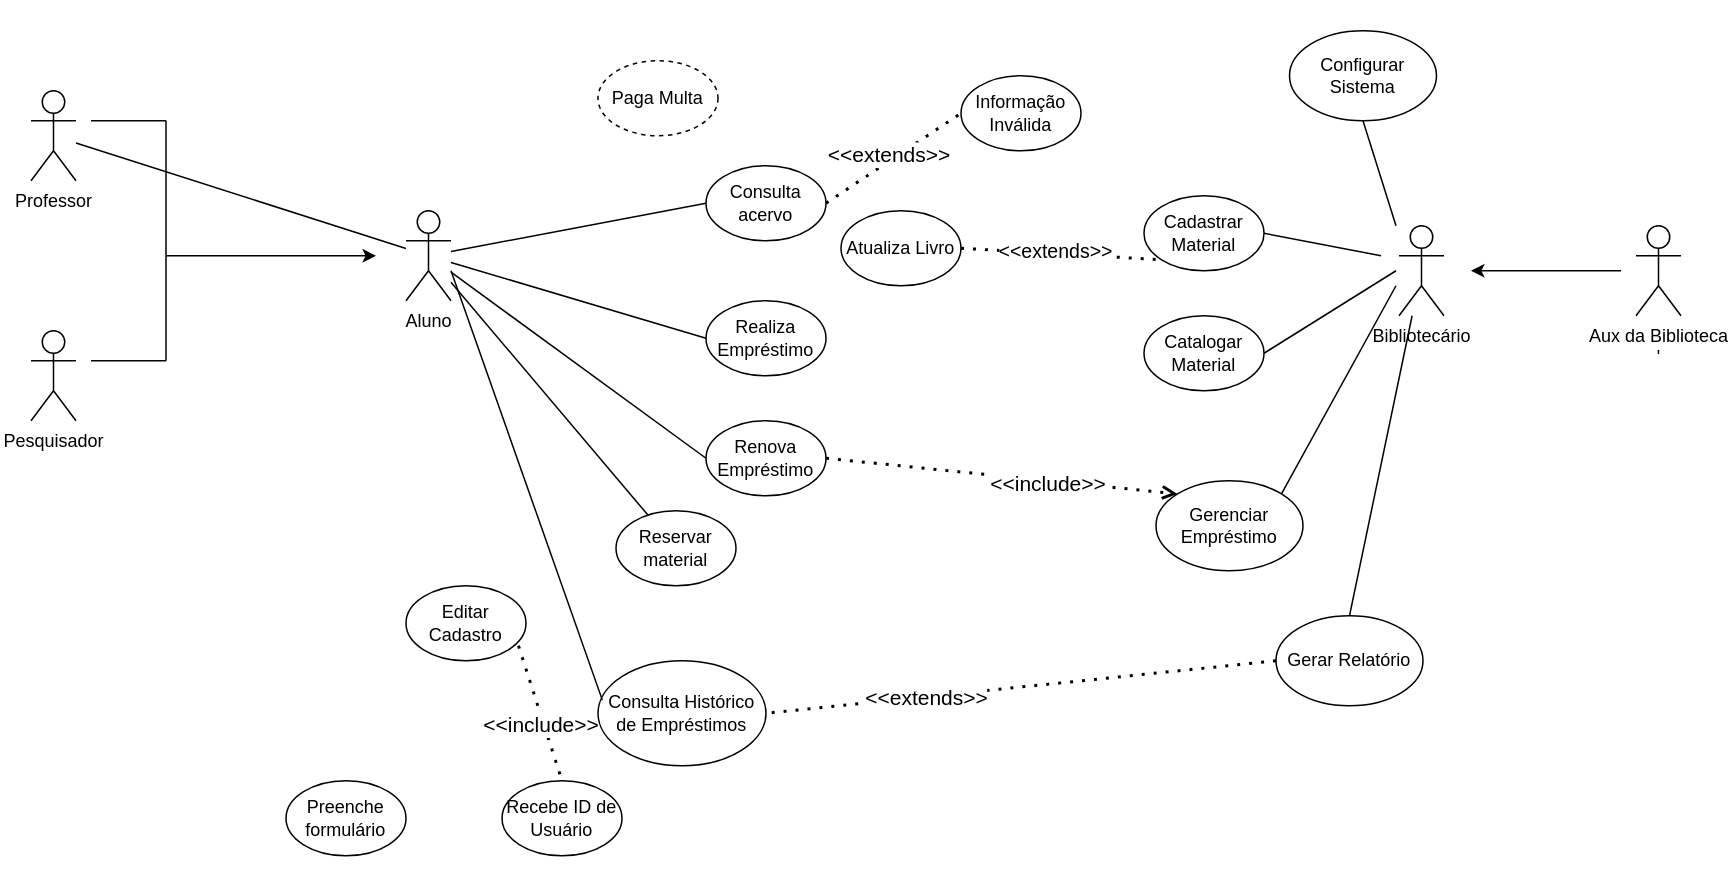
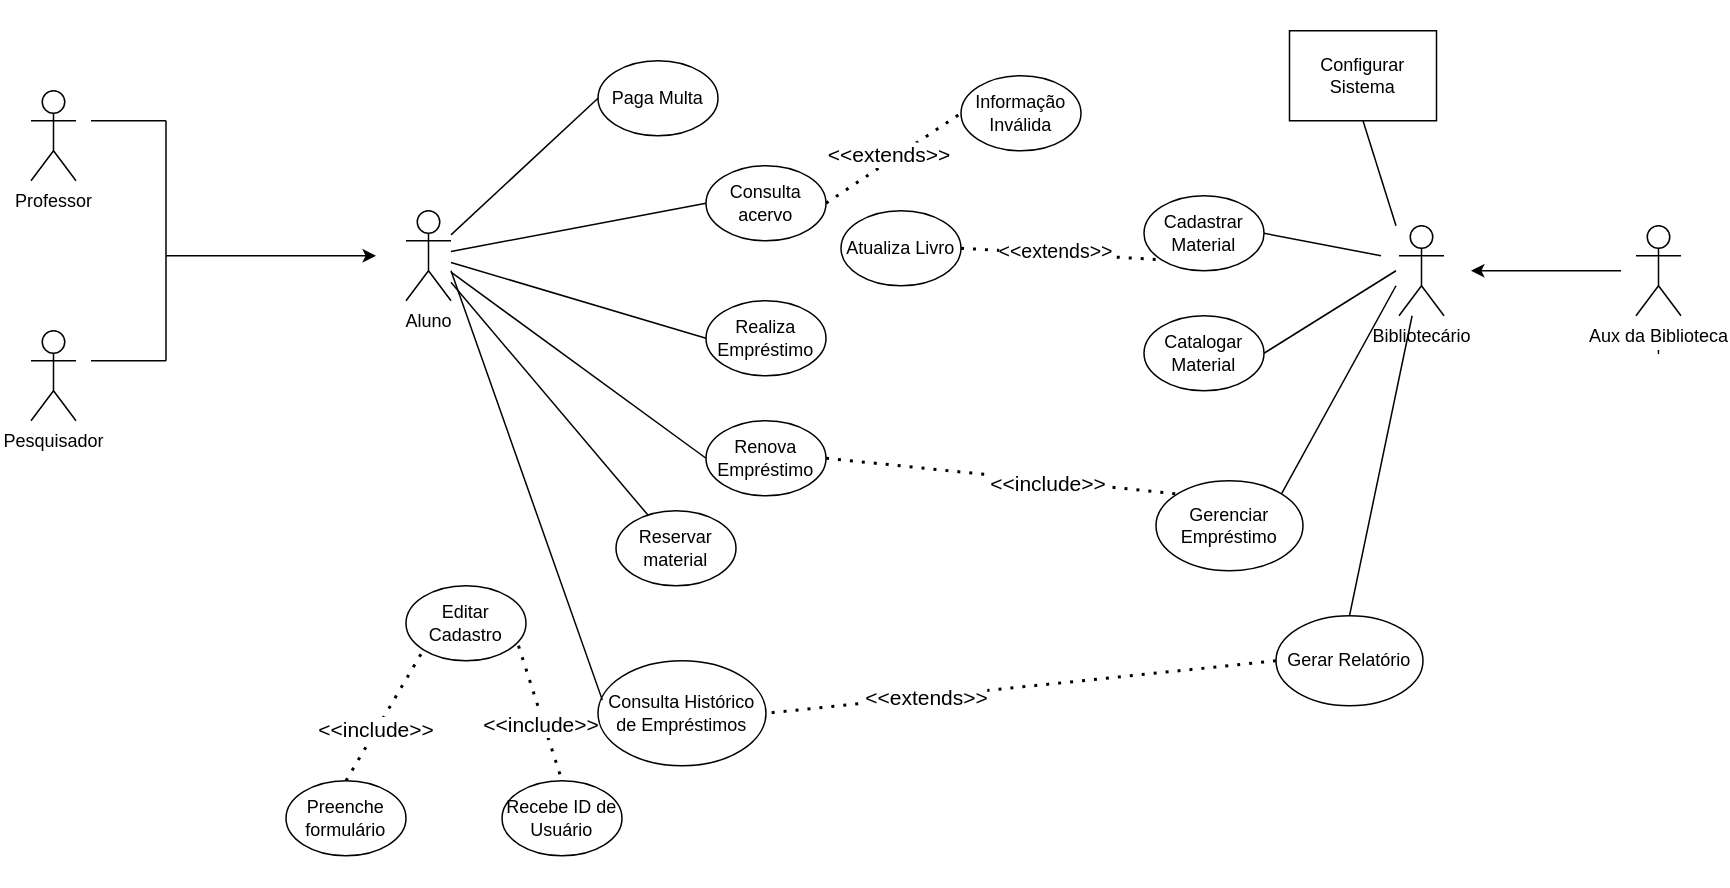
(1363, 76) -> (1363, 76)
(658, 98) -> (658, 98)
(241, 196) -> (524, 167)
(1167, 493) -> (1170, 493)
none -> (402, 685)
